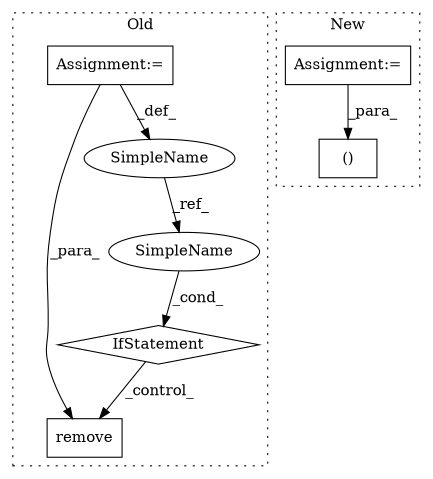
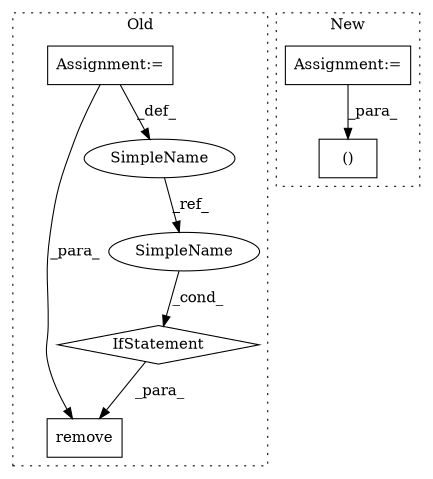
(160, 391) -> (160, 391)
